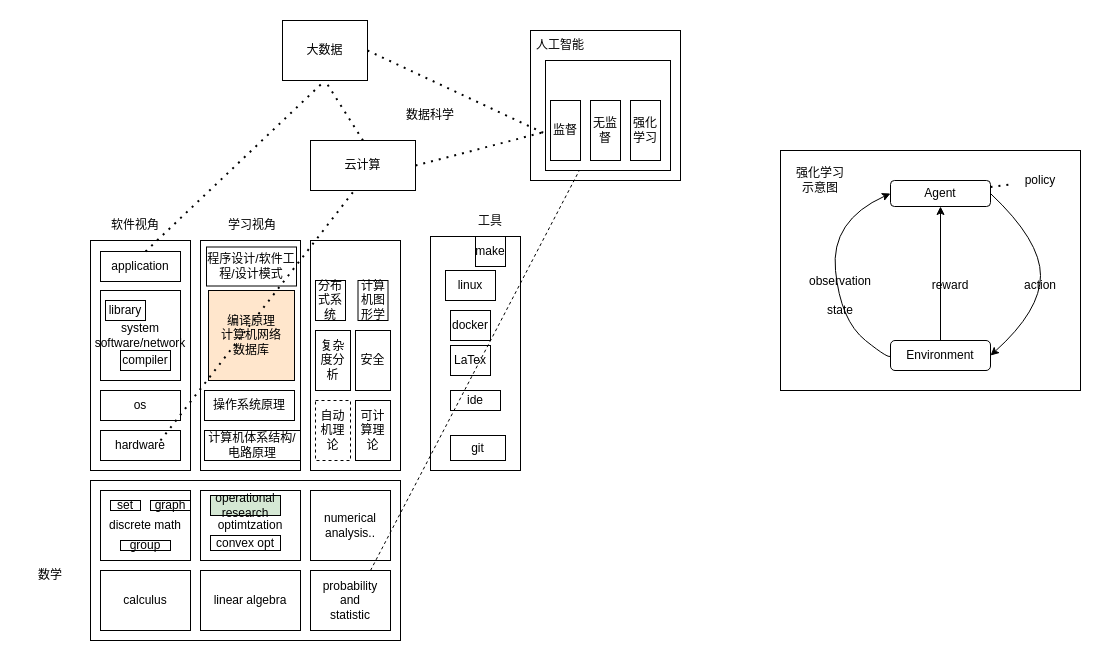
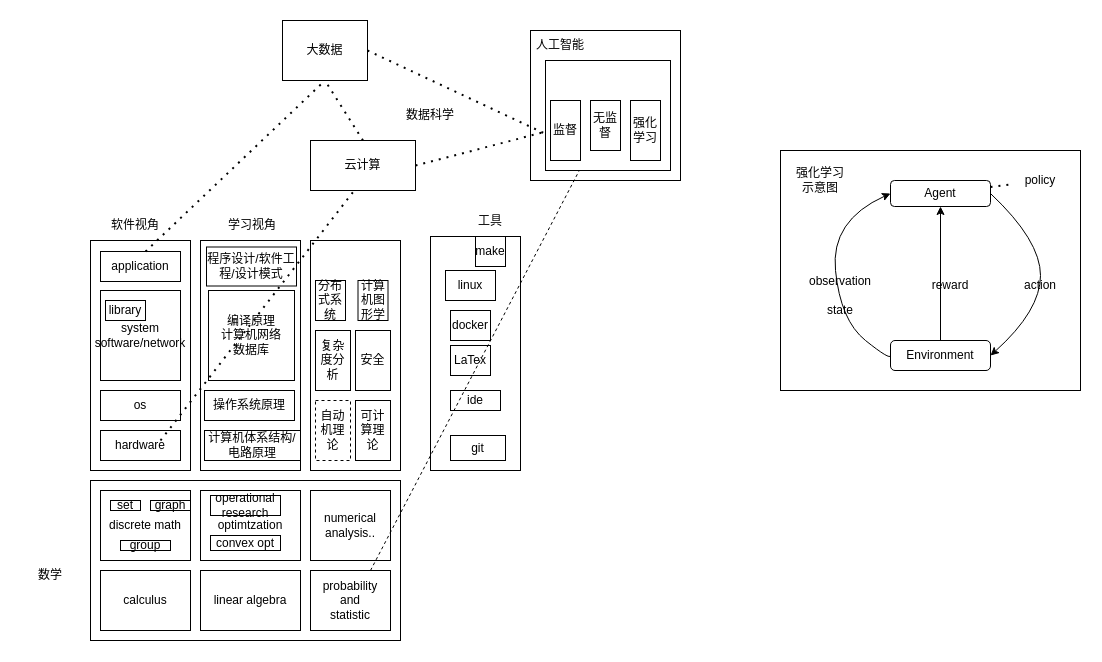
(606, 131) -> (606, 126)
(252, 336) -> (252, 336)
(146, 361) -> none
(246, 506) -> (246, 506)
